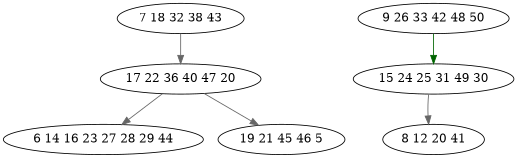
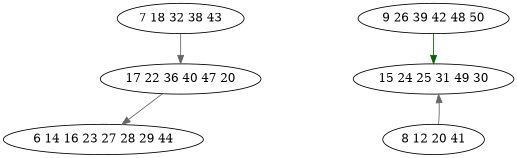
(434, 18) -> (434, 18)
(428, 105) -> (439, 114)
(281, 139) -> none
